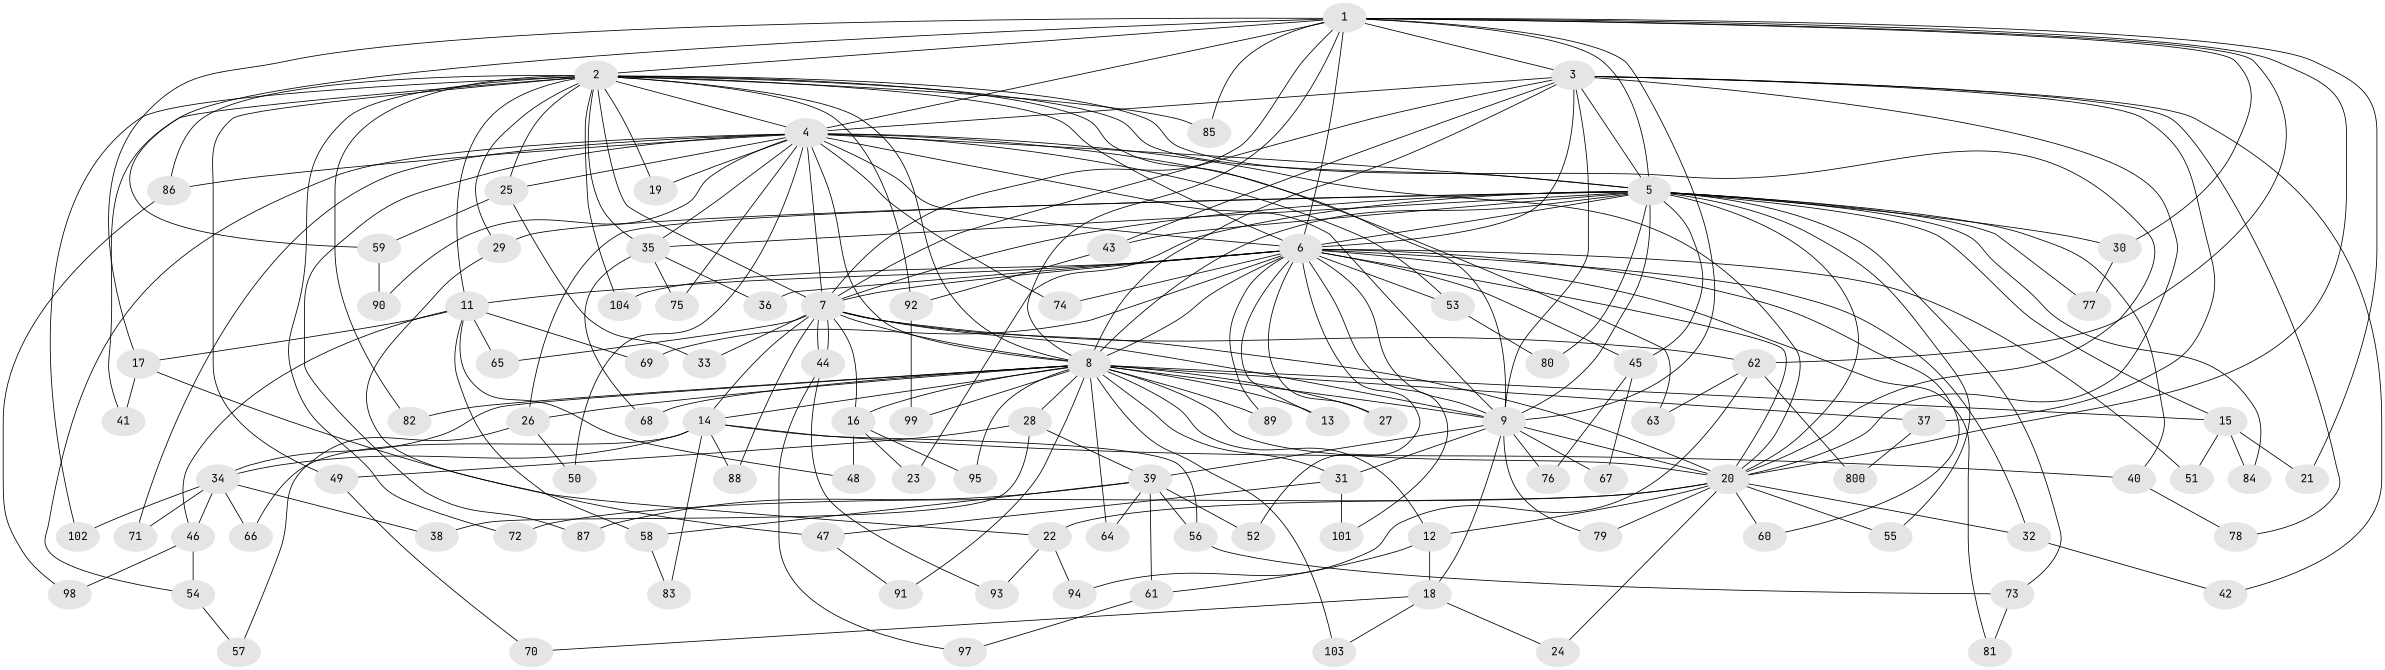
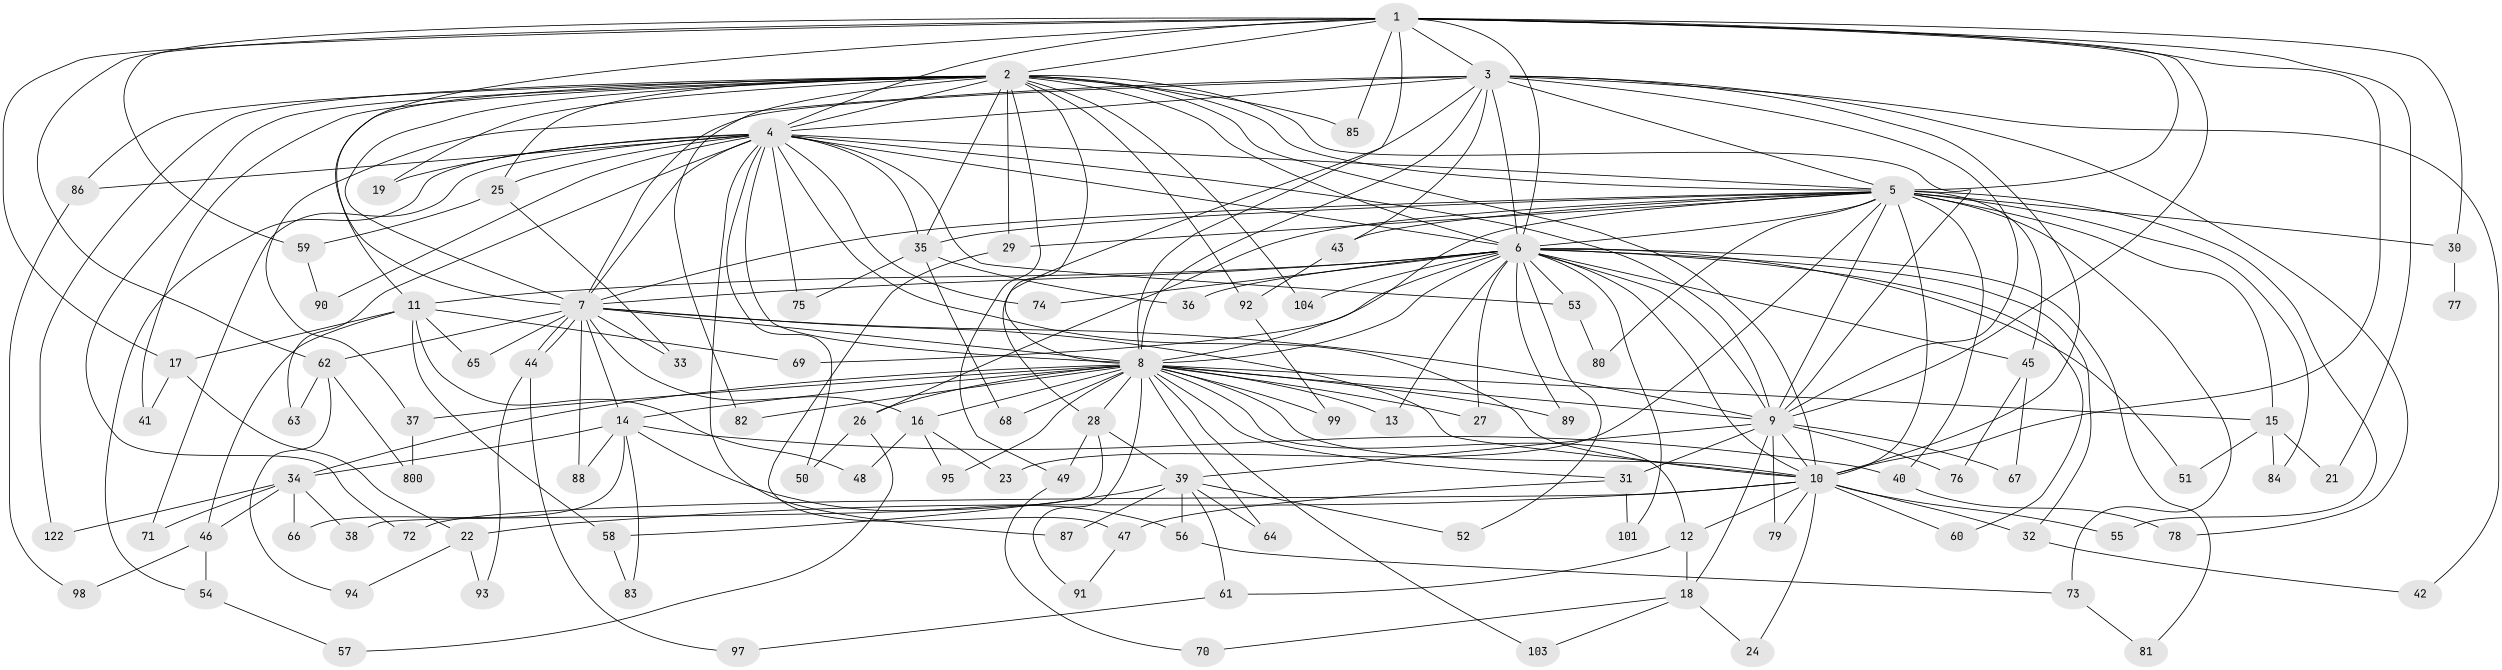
none -> (1176, 223)
(1979, 229) -> none
(1728, 479) -> (1817, 479)
(78, 537) -> (54, 537)
